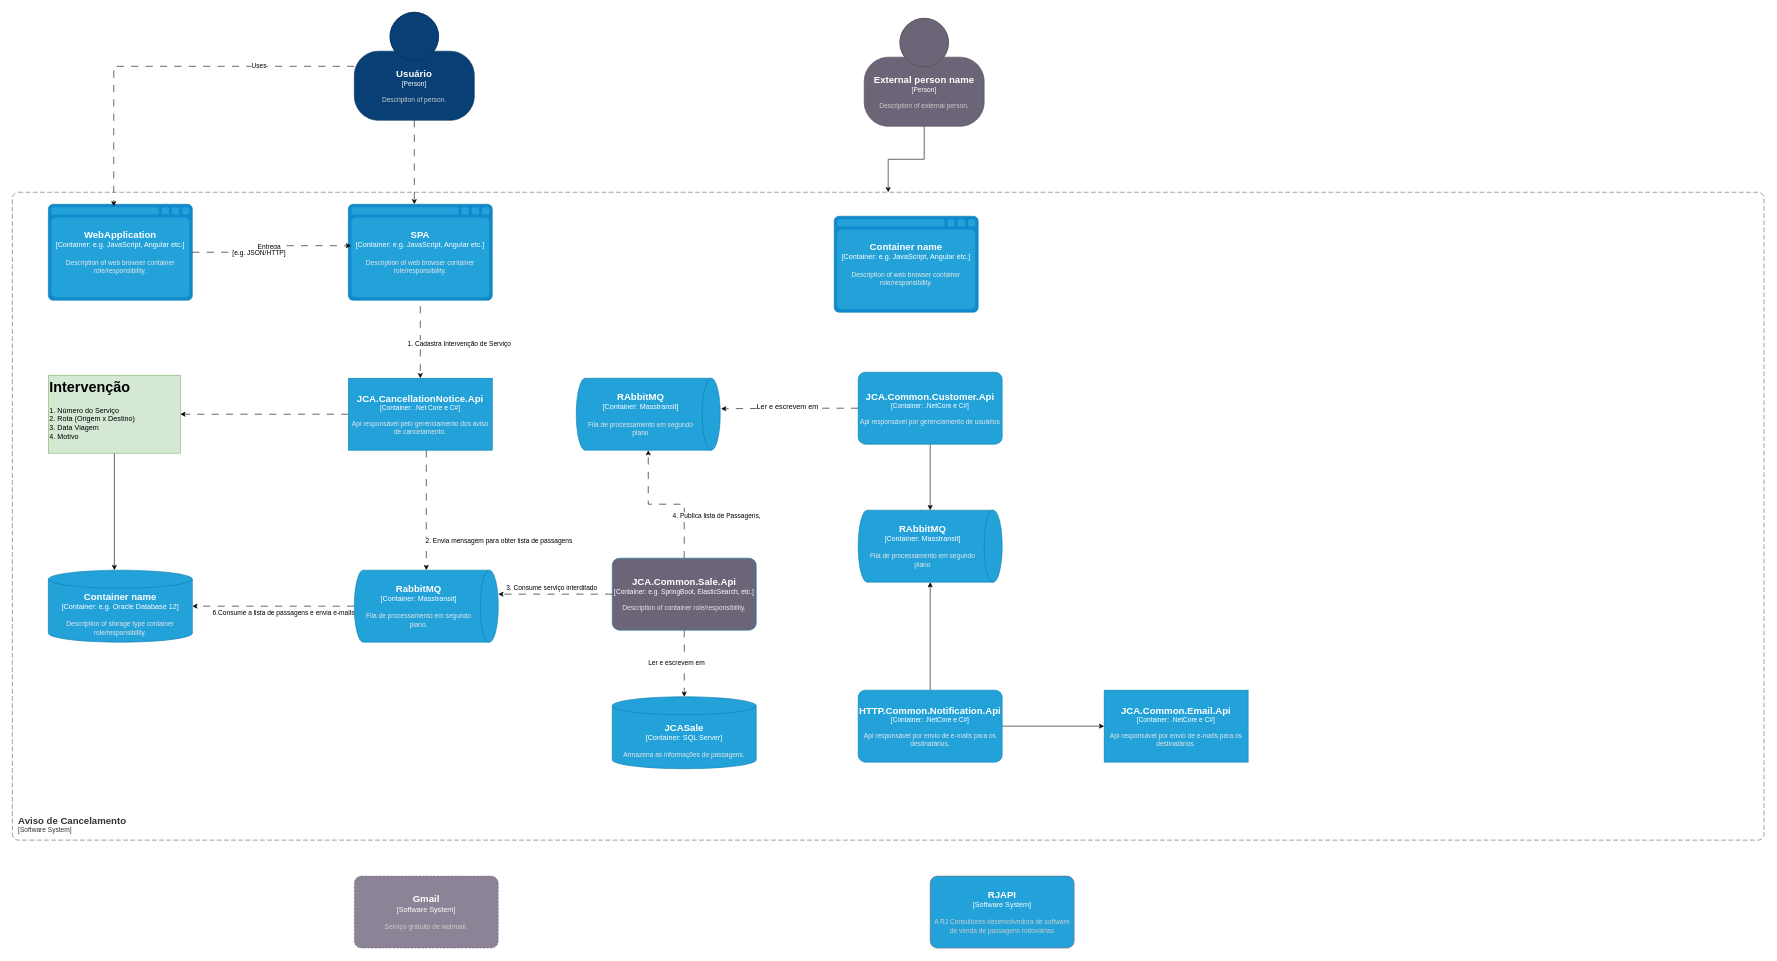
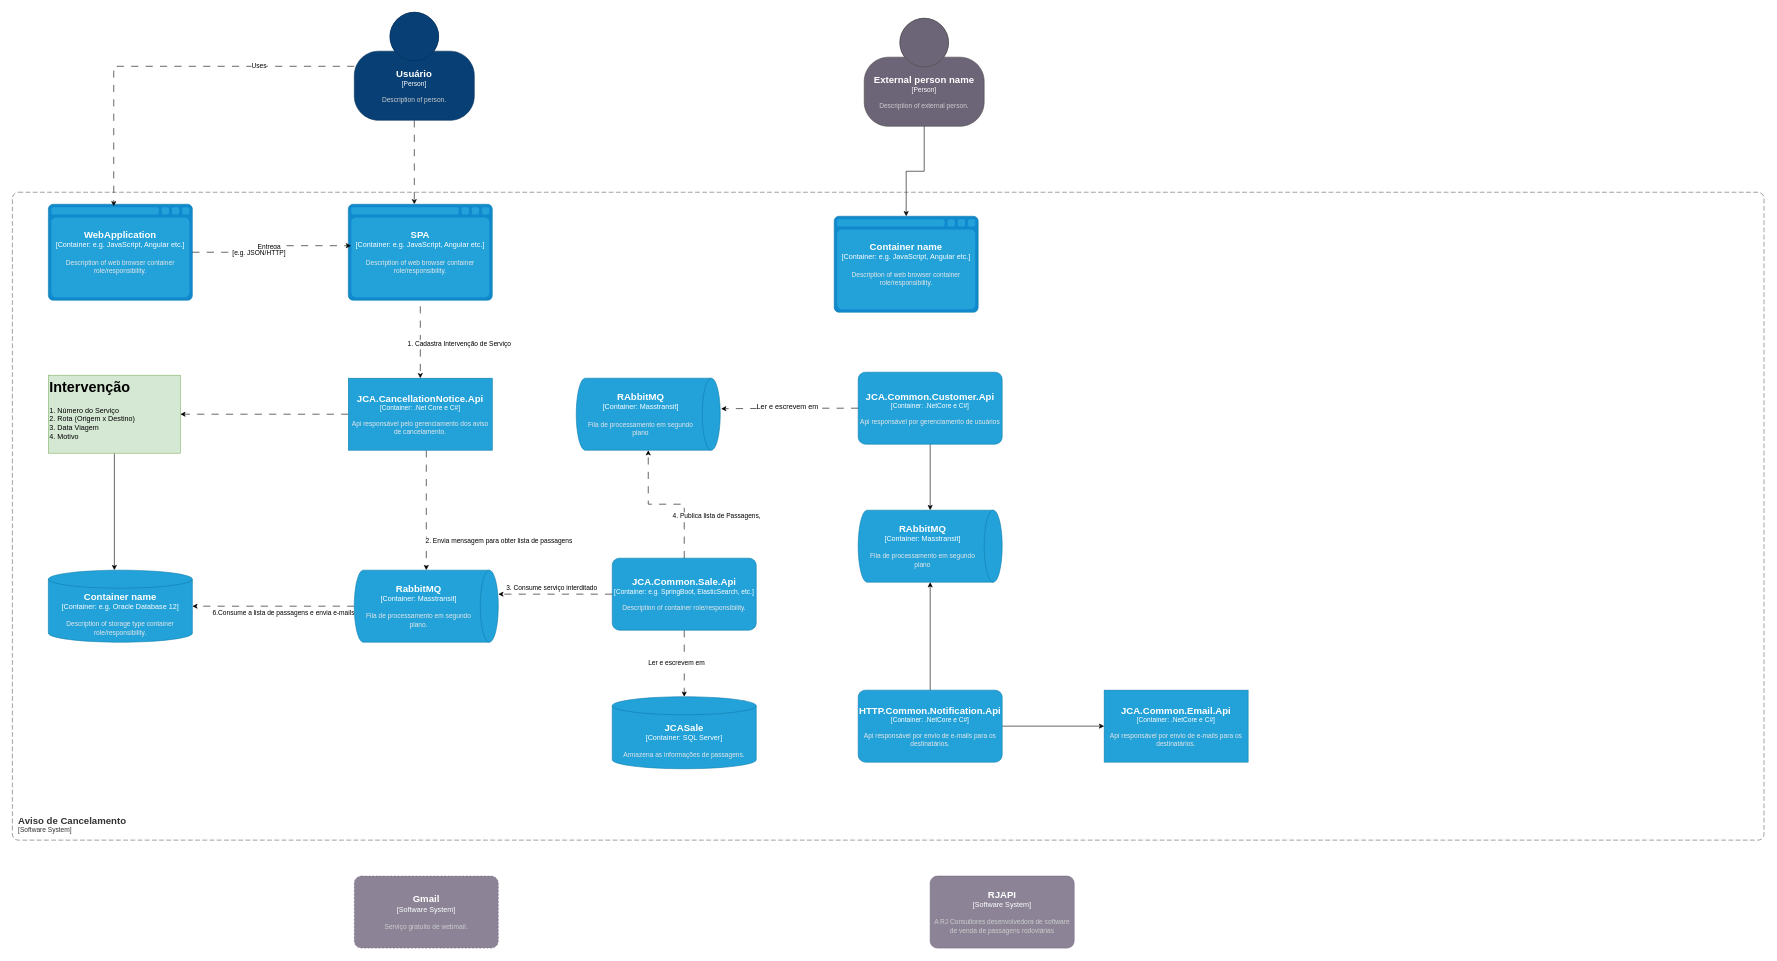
(888, 159) -> (906, 171)
(684, 594) -> (684, 594)
(1002, 912) -> (1002, 912)
